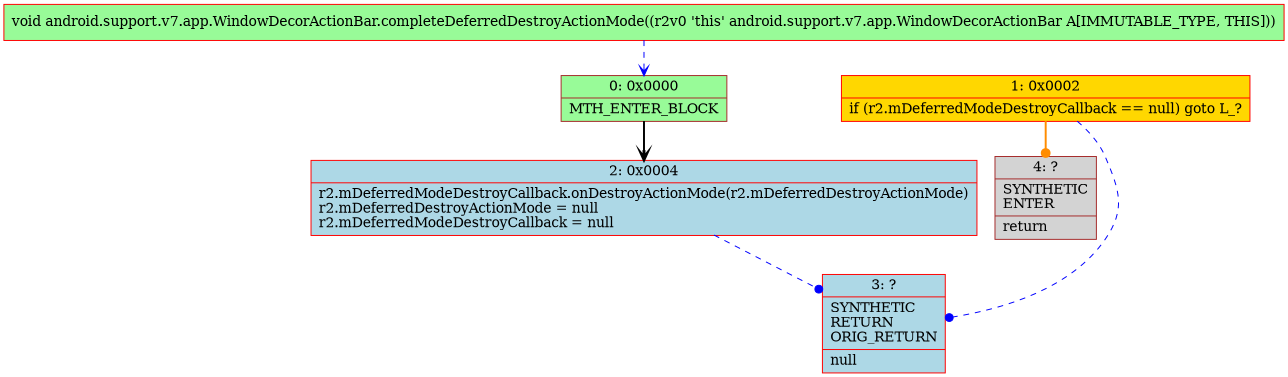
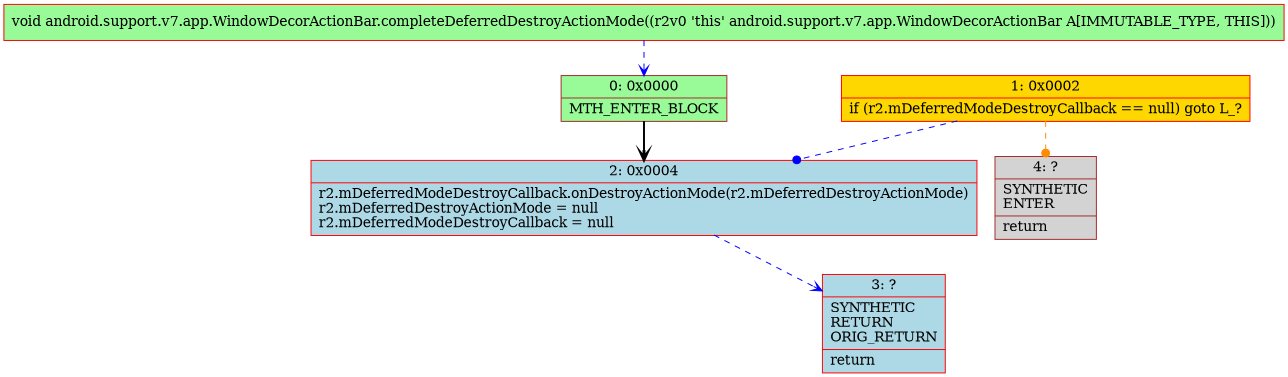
(1046, 135) -> (1046, 135)
(1092, 255) -> (879, 140)
(764, 261) -> (764, 261)
(844, 361) -> (853, 361)
